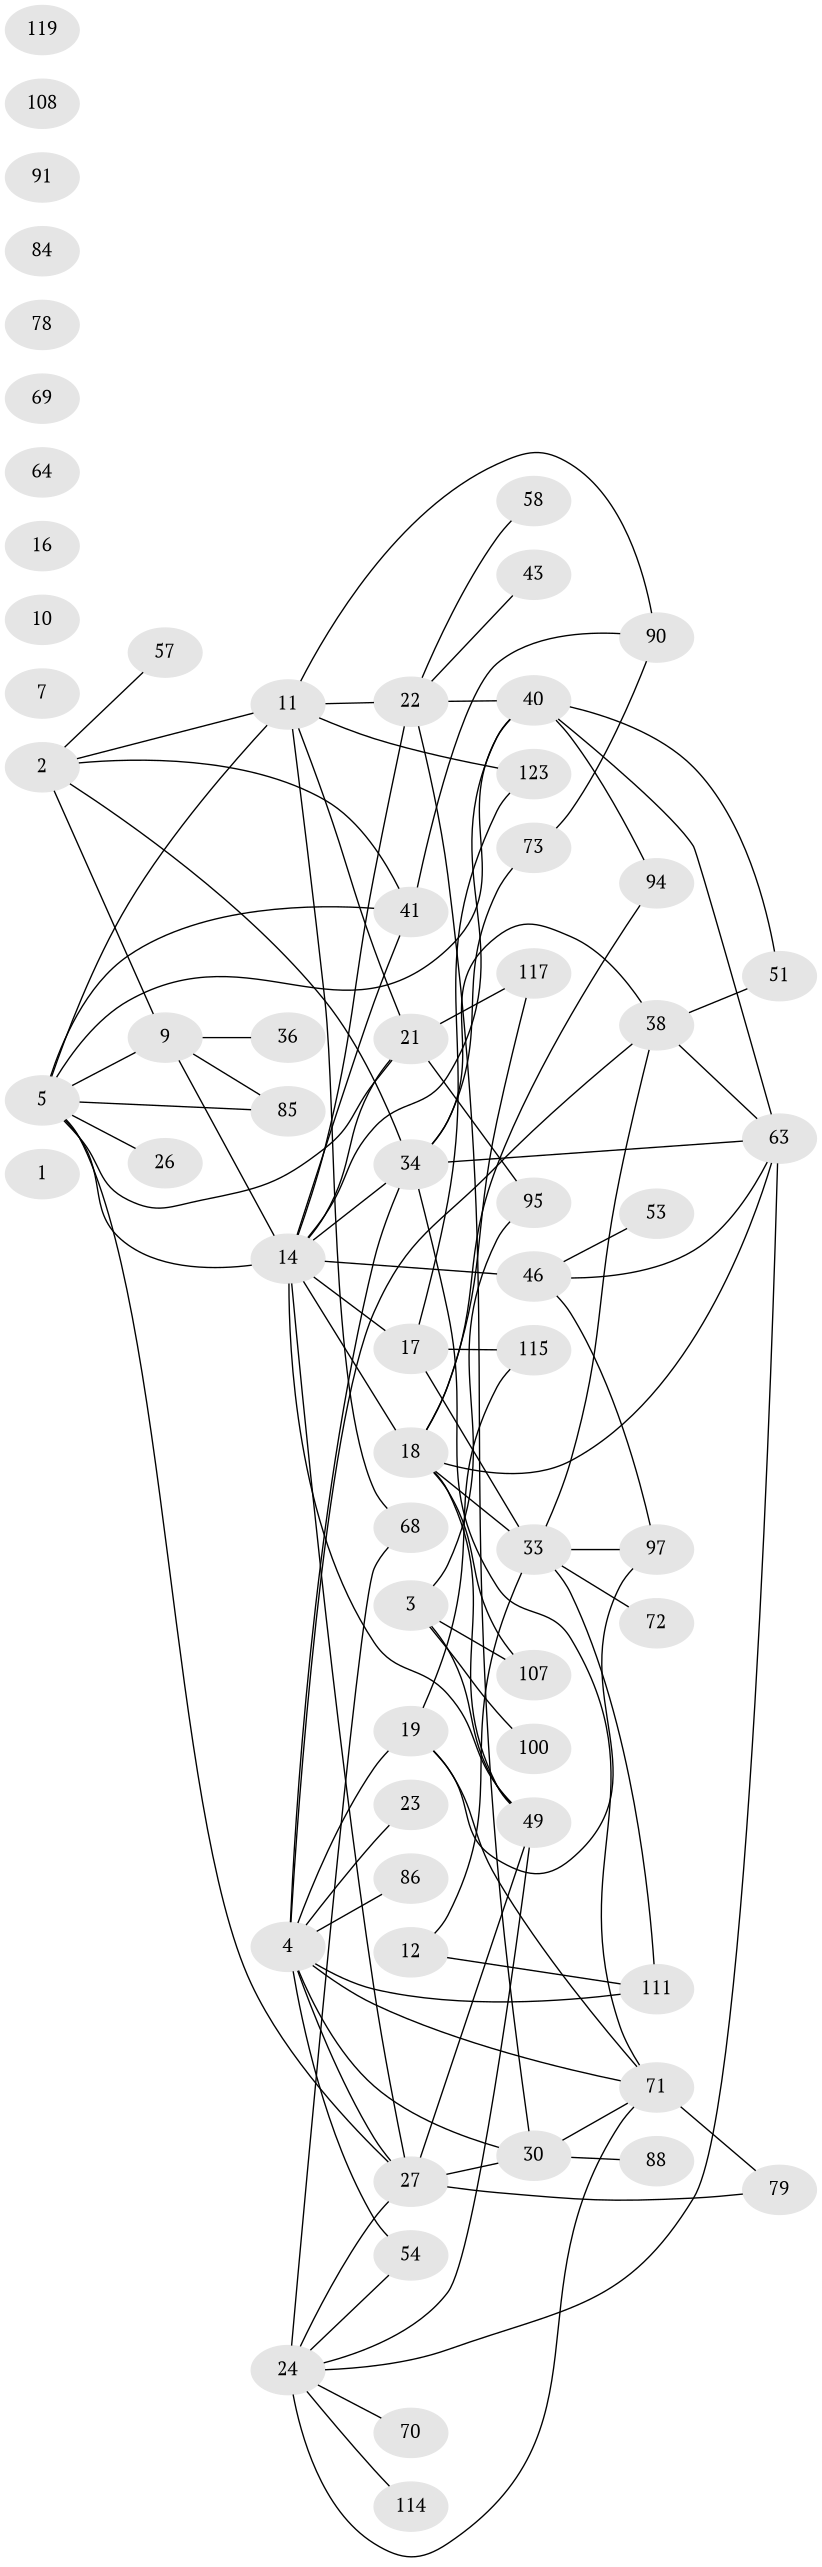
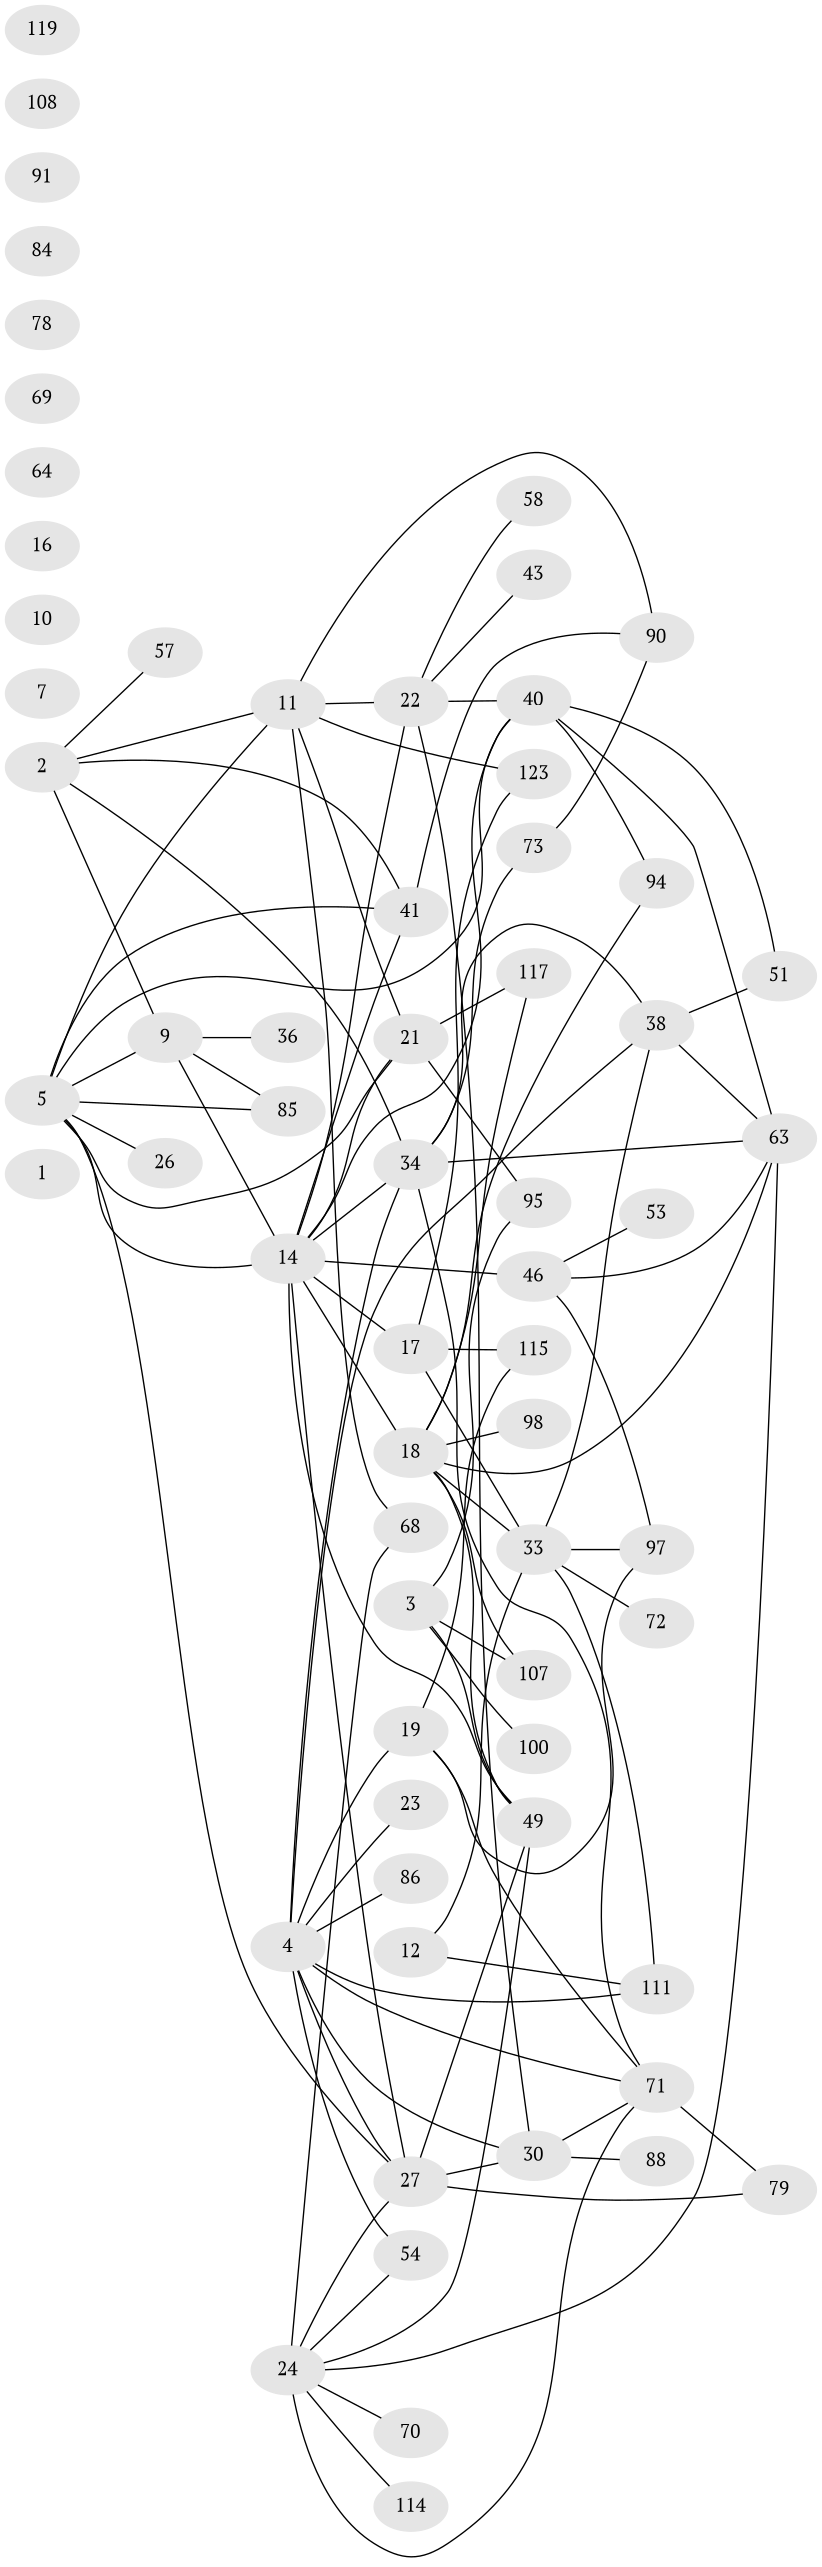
none -> (534, 1424)
